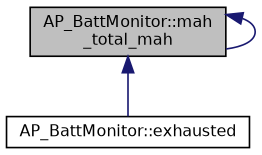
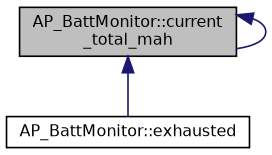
(128, 32) -> (128, 32)
